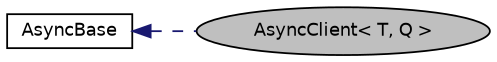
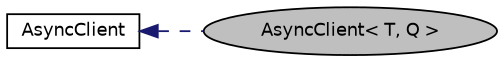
(70, 31) -> (73, 31)
